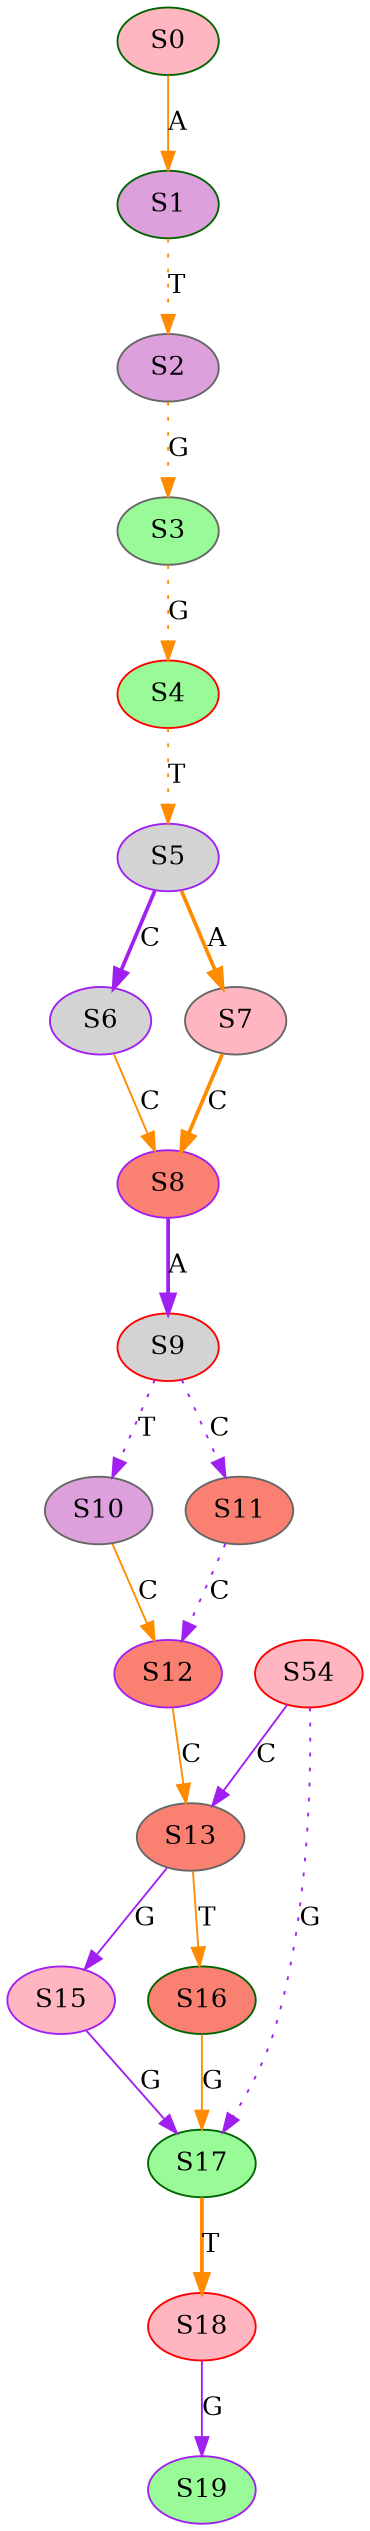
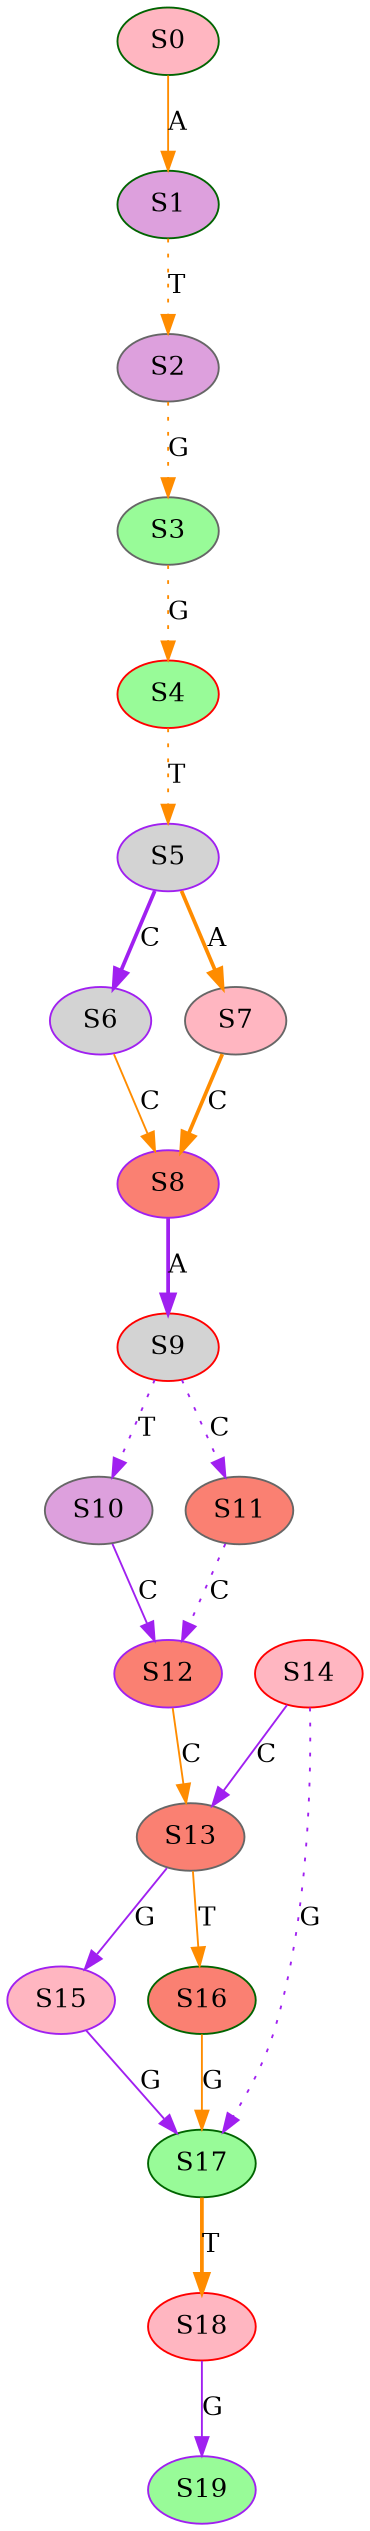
(130, 1584) -> (130, 1584)
(309, 1674) -> (309, 1674)
